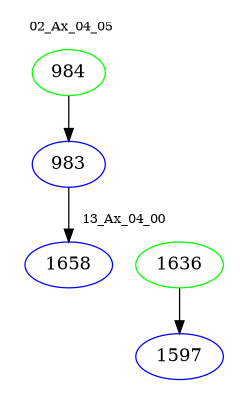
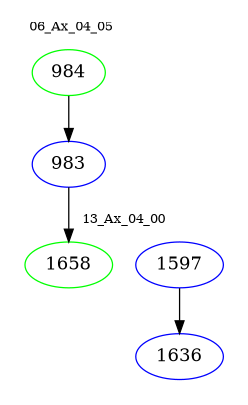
(71, 27) -> (71, 27)
(69, 265) -> (69, 265)
(180, 265) -> (180, 357)
(180, 305) -> (180, 305)
